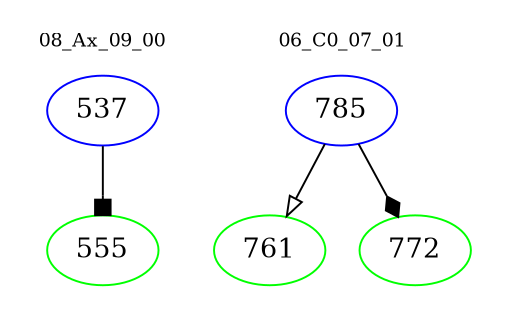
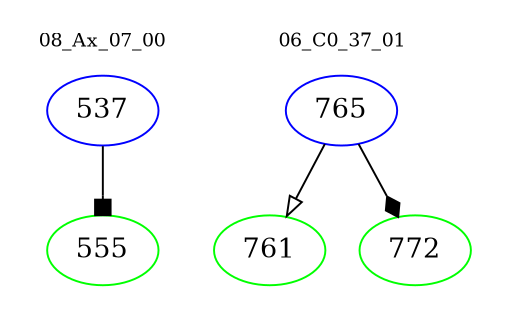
(103, 42) -> (103, 42)
(342, 42) -> (342, 42)
(341, 111) -> (341, 111)
